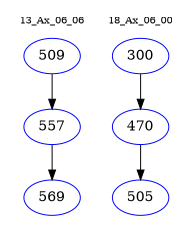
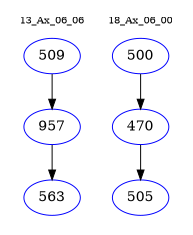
(141, 56) -> (141, 56)
(52, 127) -> (52, 127)
(52, 198) -> (52, 198)
